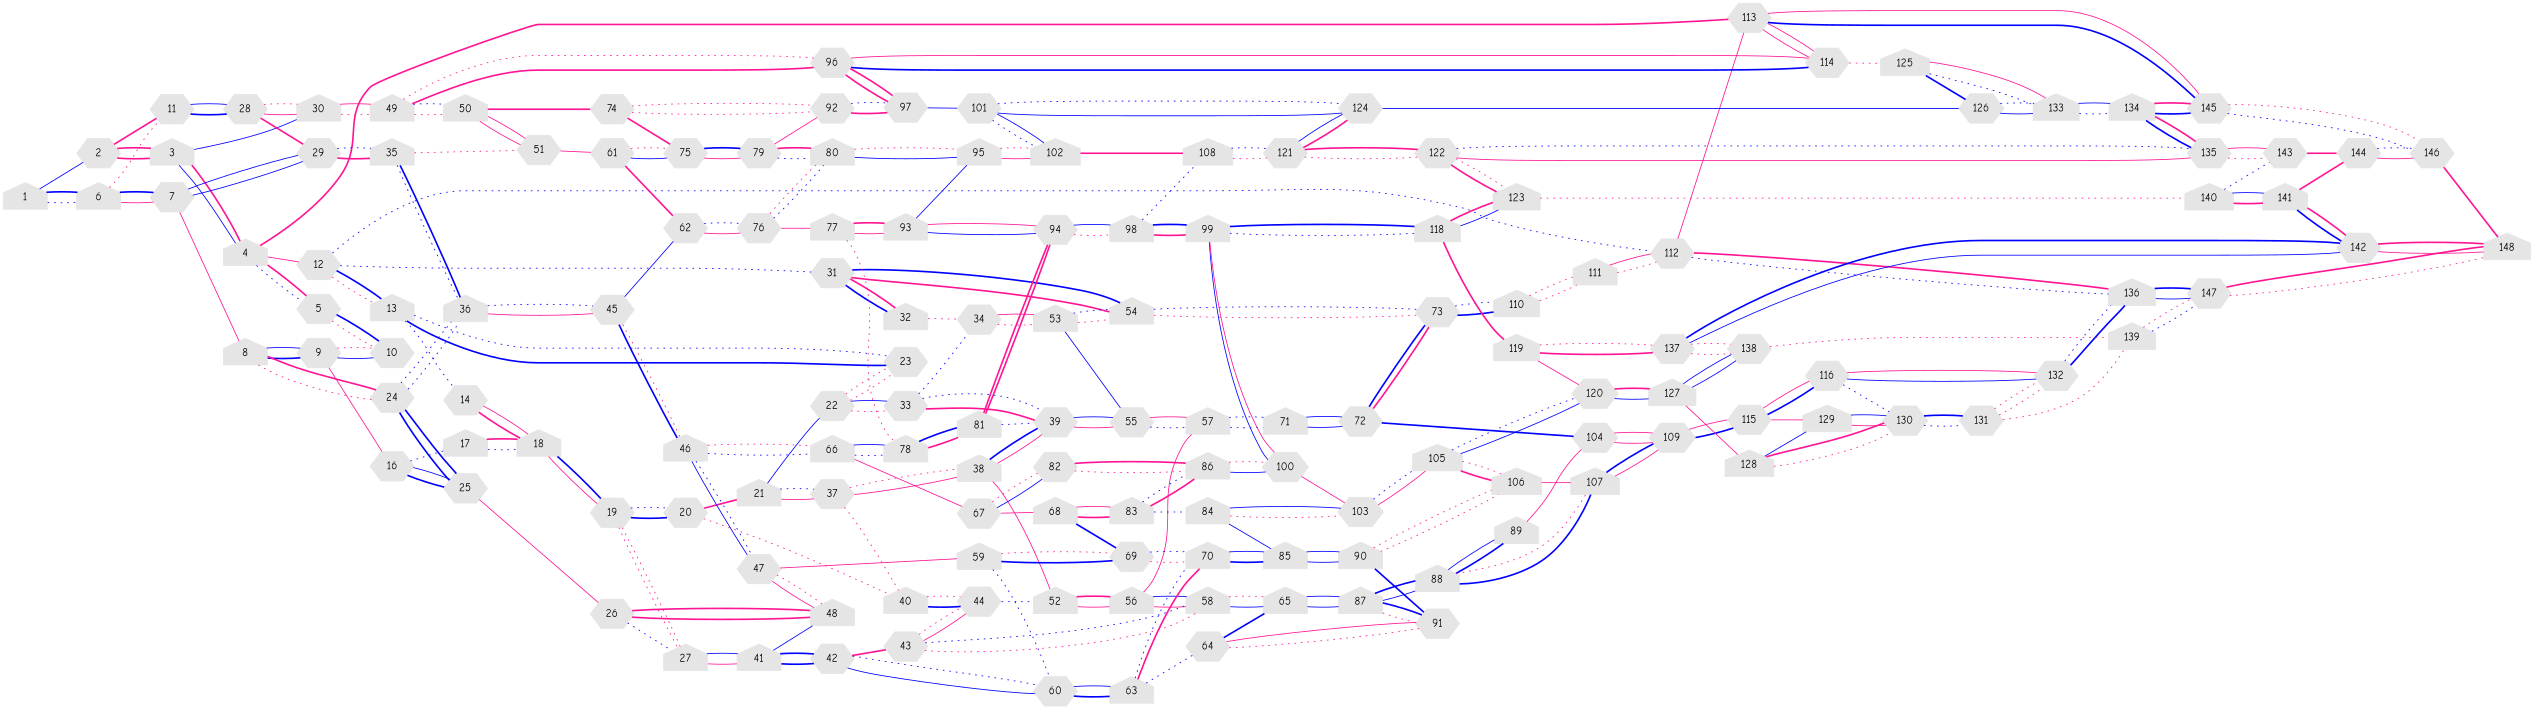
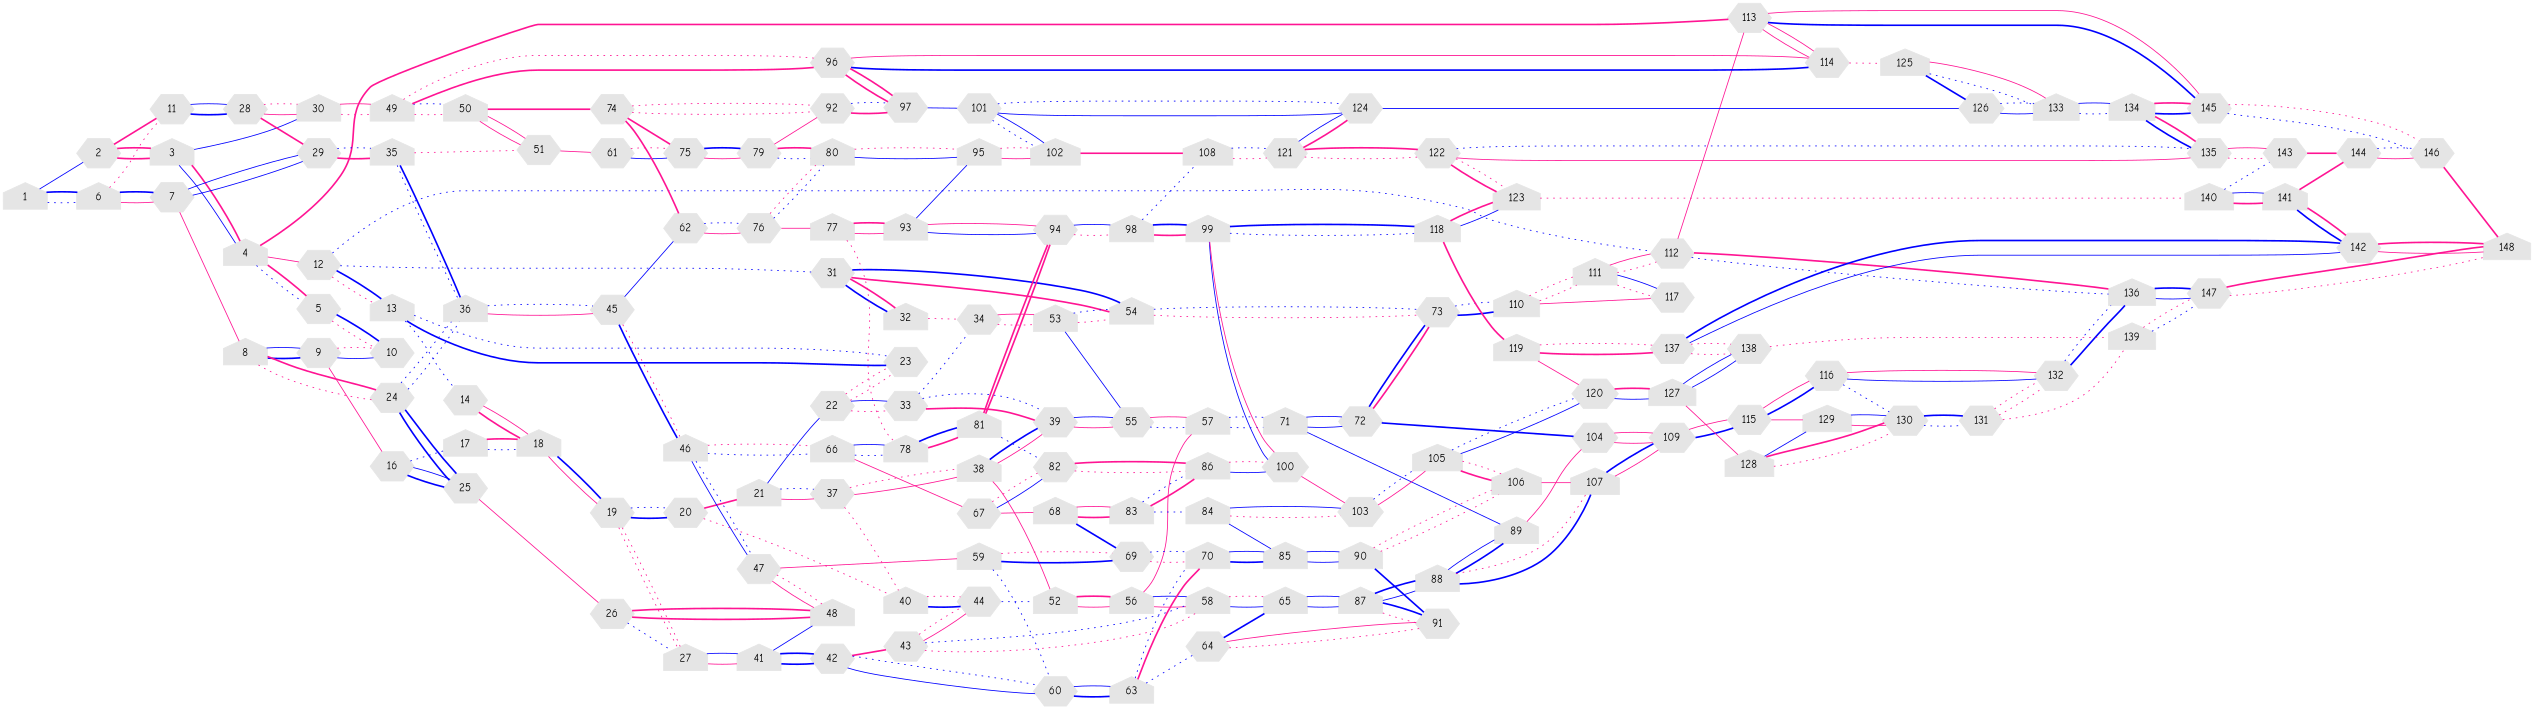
(654, 196) -> (655, 165)
none -> (1672, 298)
(1018, 424) -> (1027, 452)
none -> (1394, 474)
